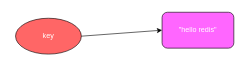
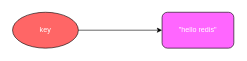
(48, 36) -> (45, 30)
